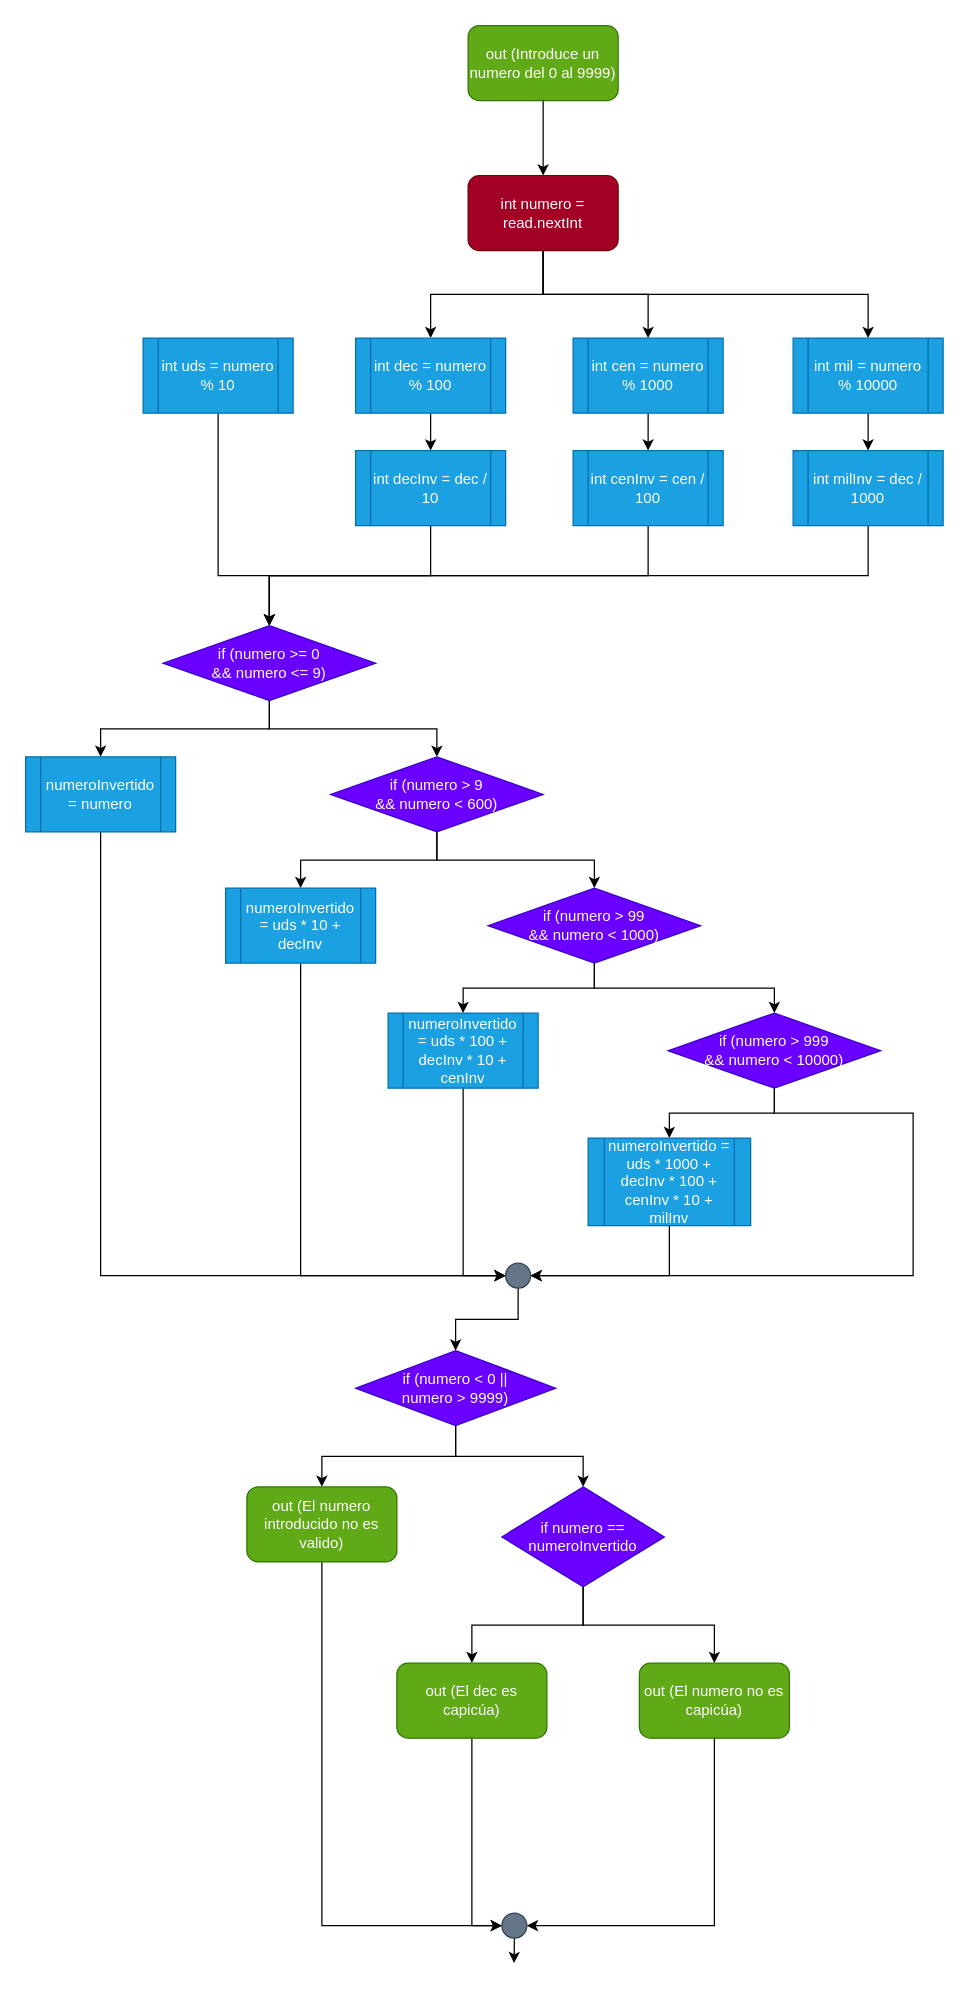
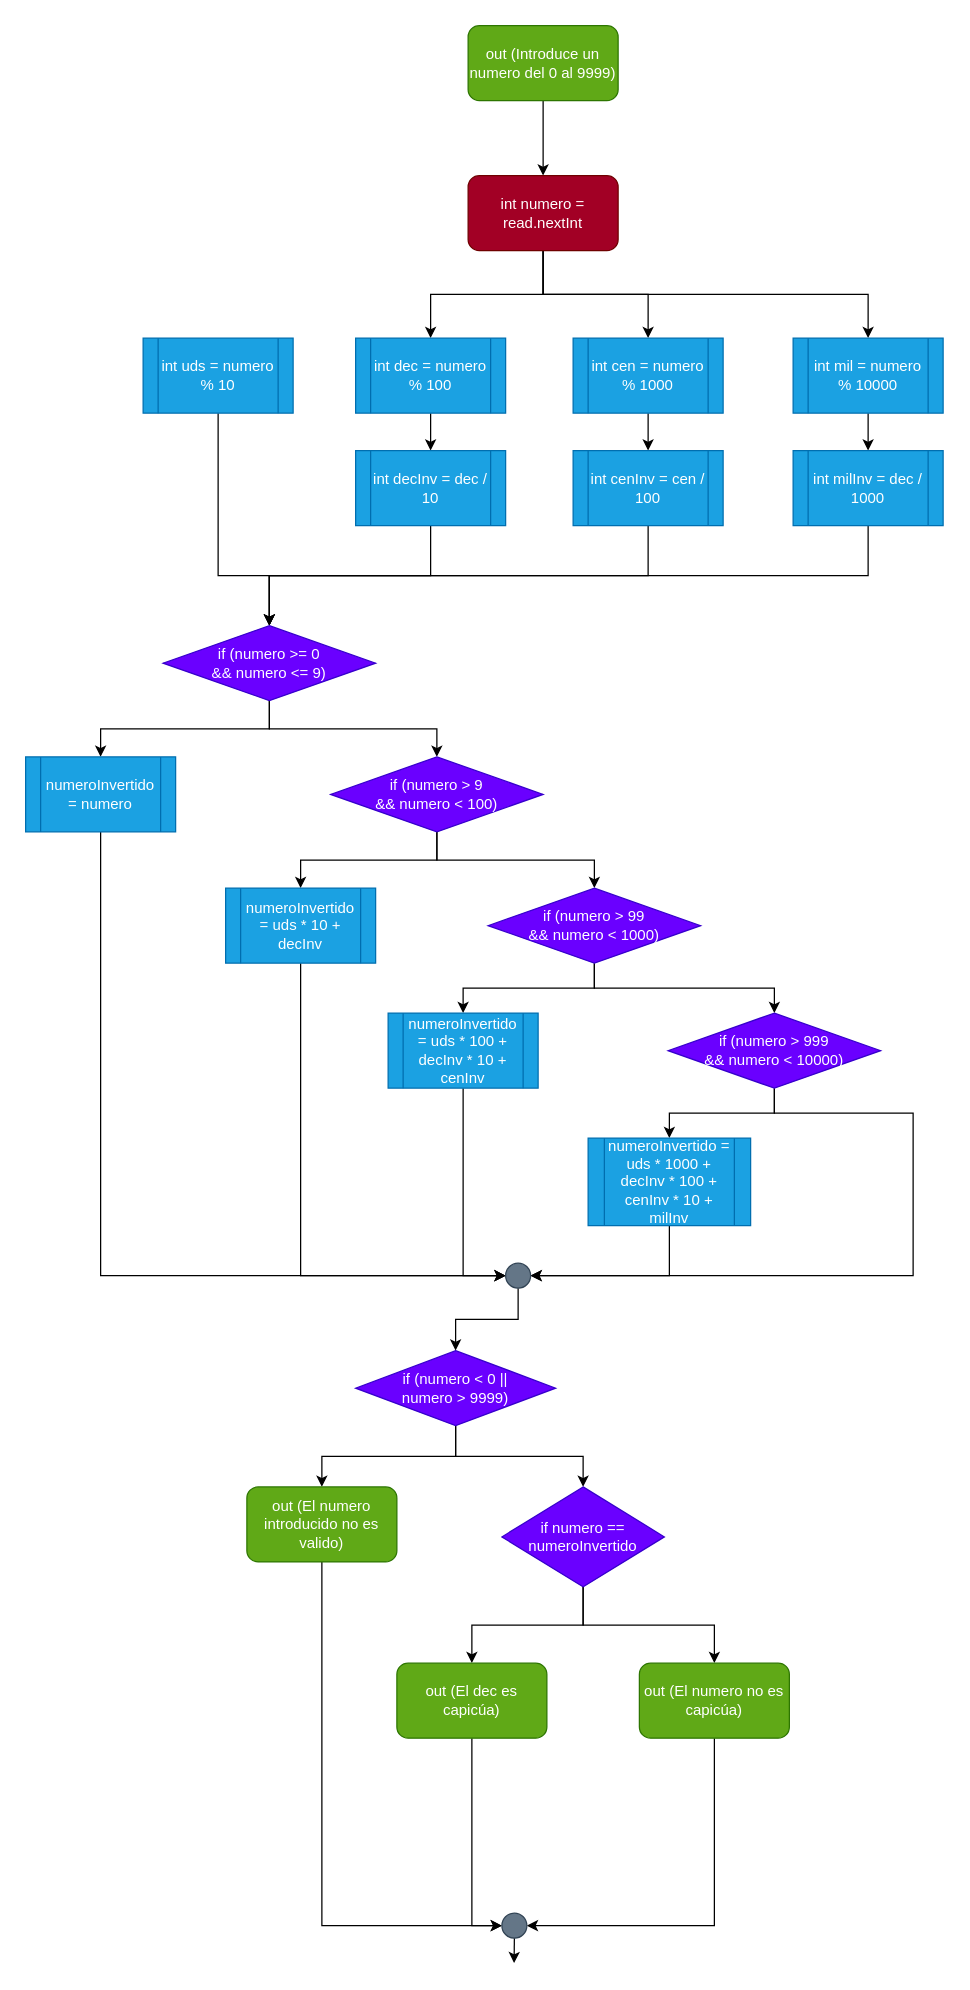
(437, 794) -> (437, 794)
